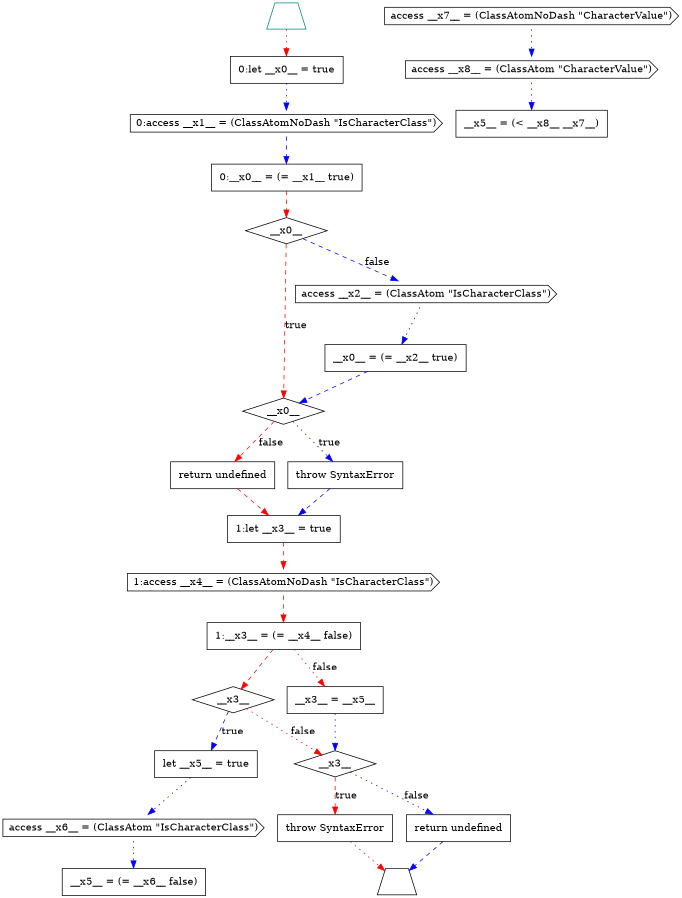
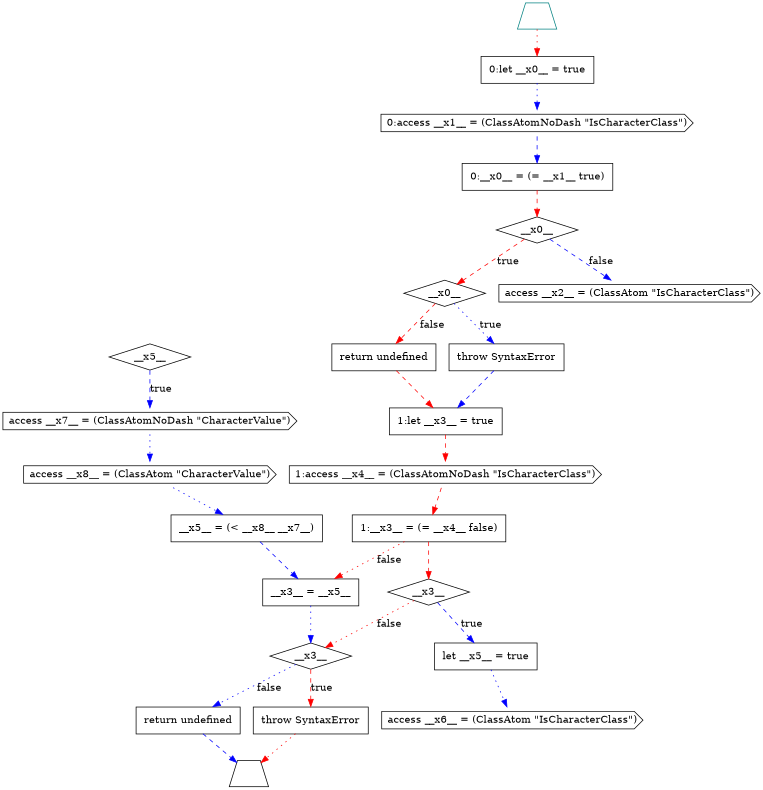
none -> (150, 357)
(396, 358) -> none
none -> (276, 557)
(134, 882) -> none
